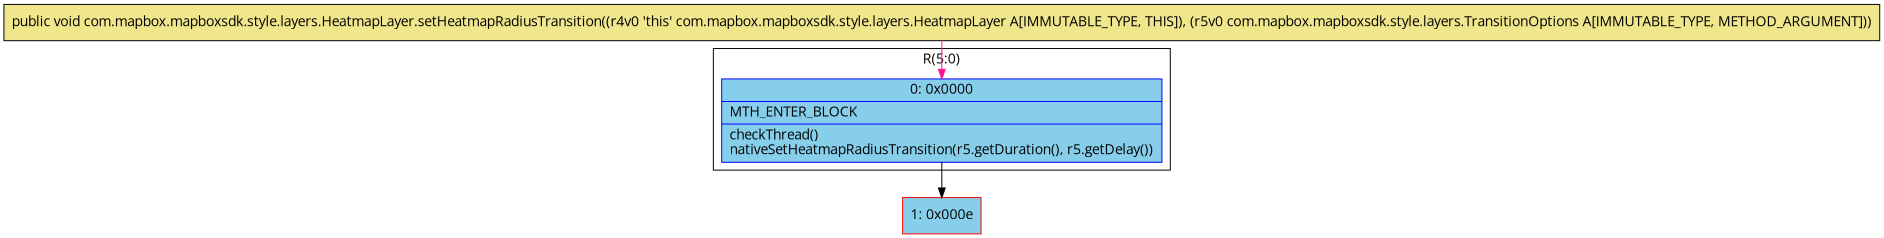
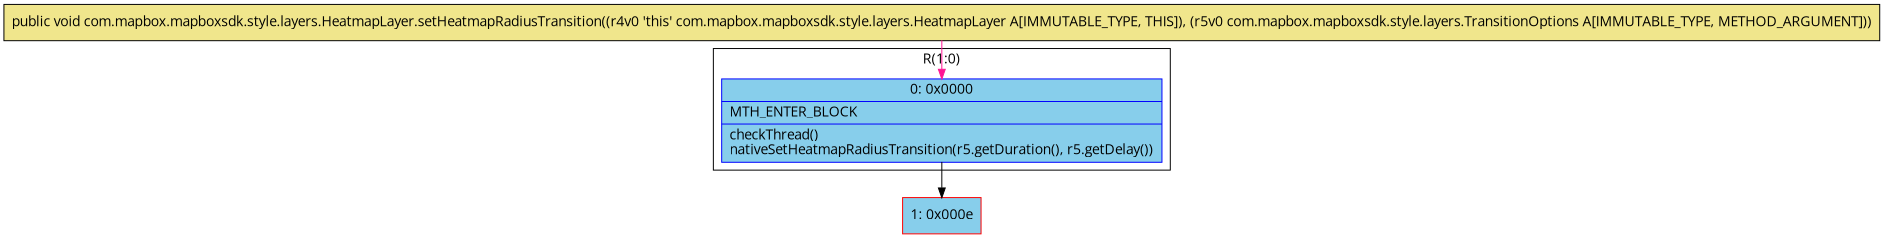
(942, 60) -> (942, 60)
